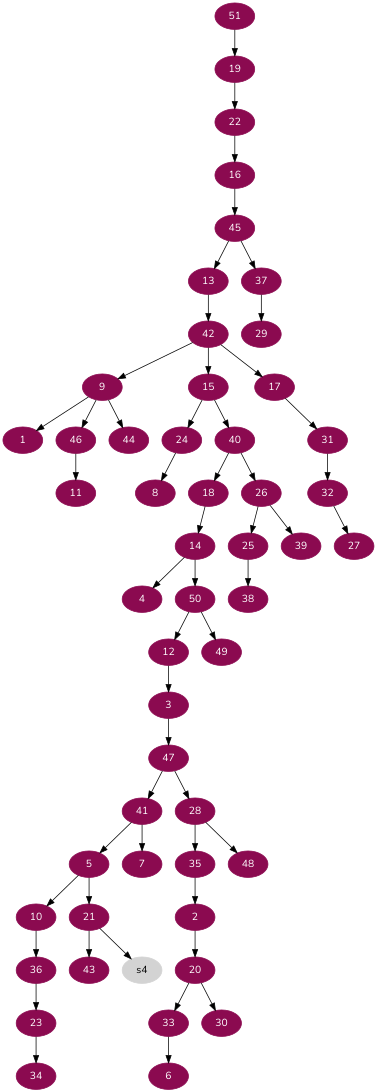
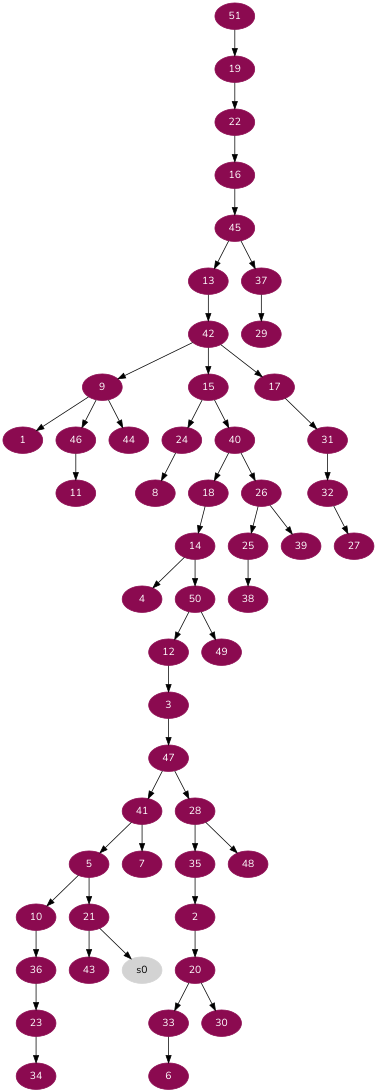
(142, 970) -> (142, 970)
